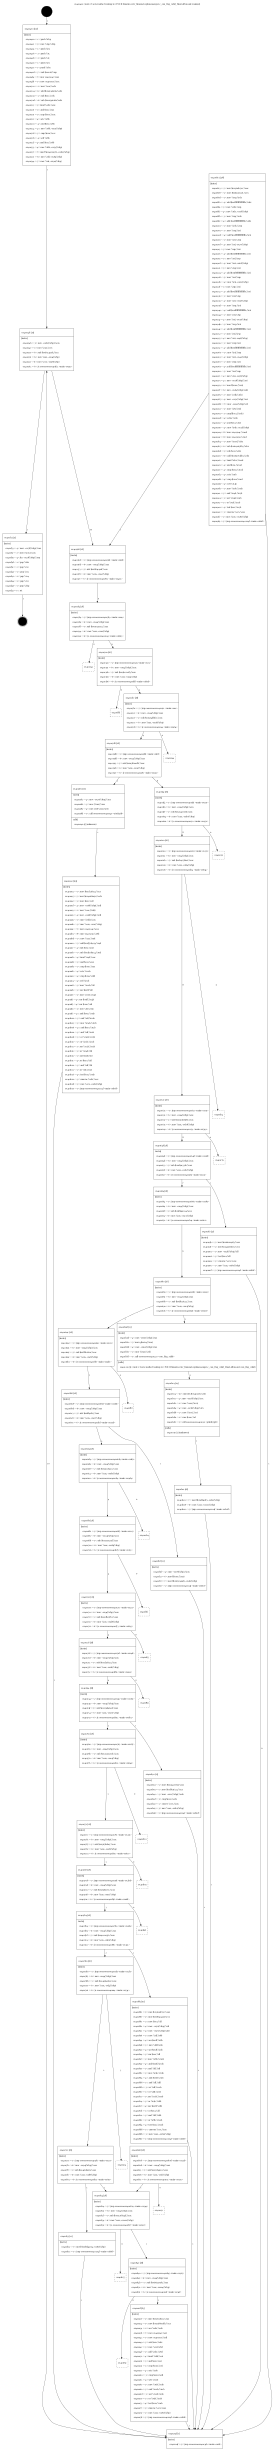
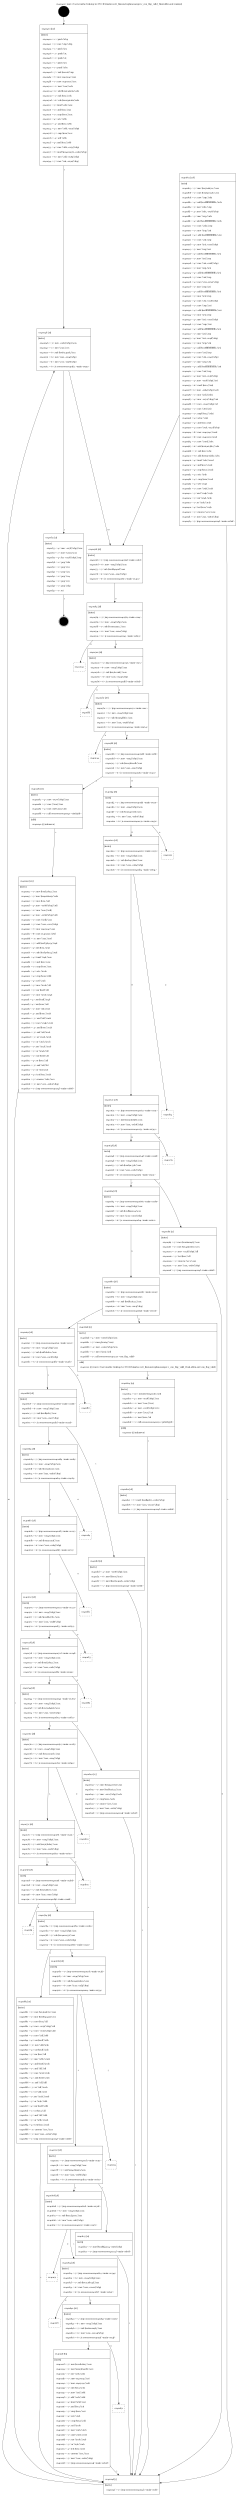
(103, 2187) -> (74, 2187)
